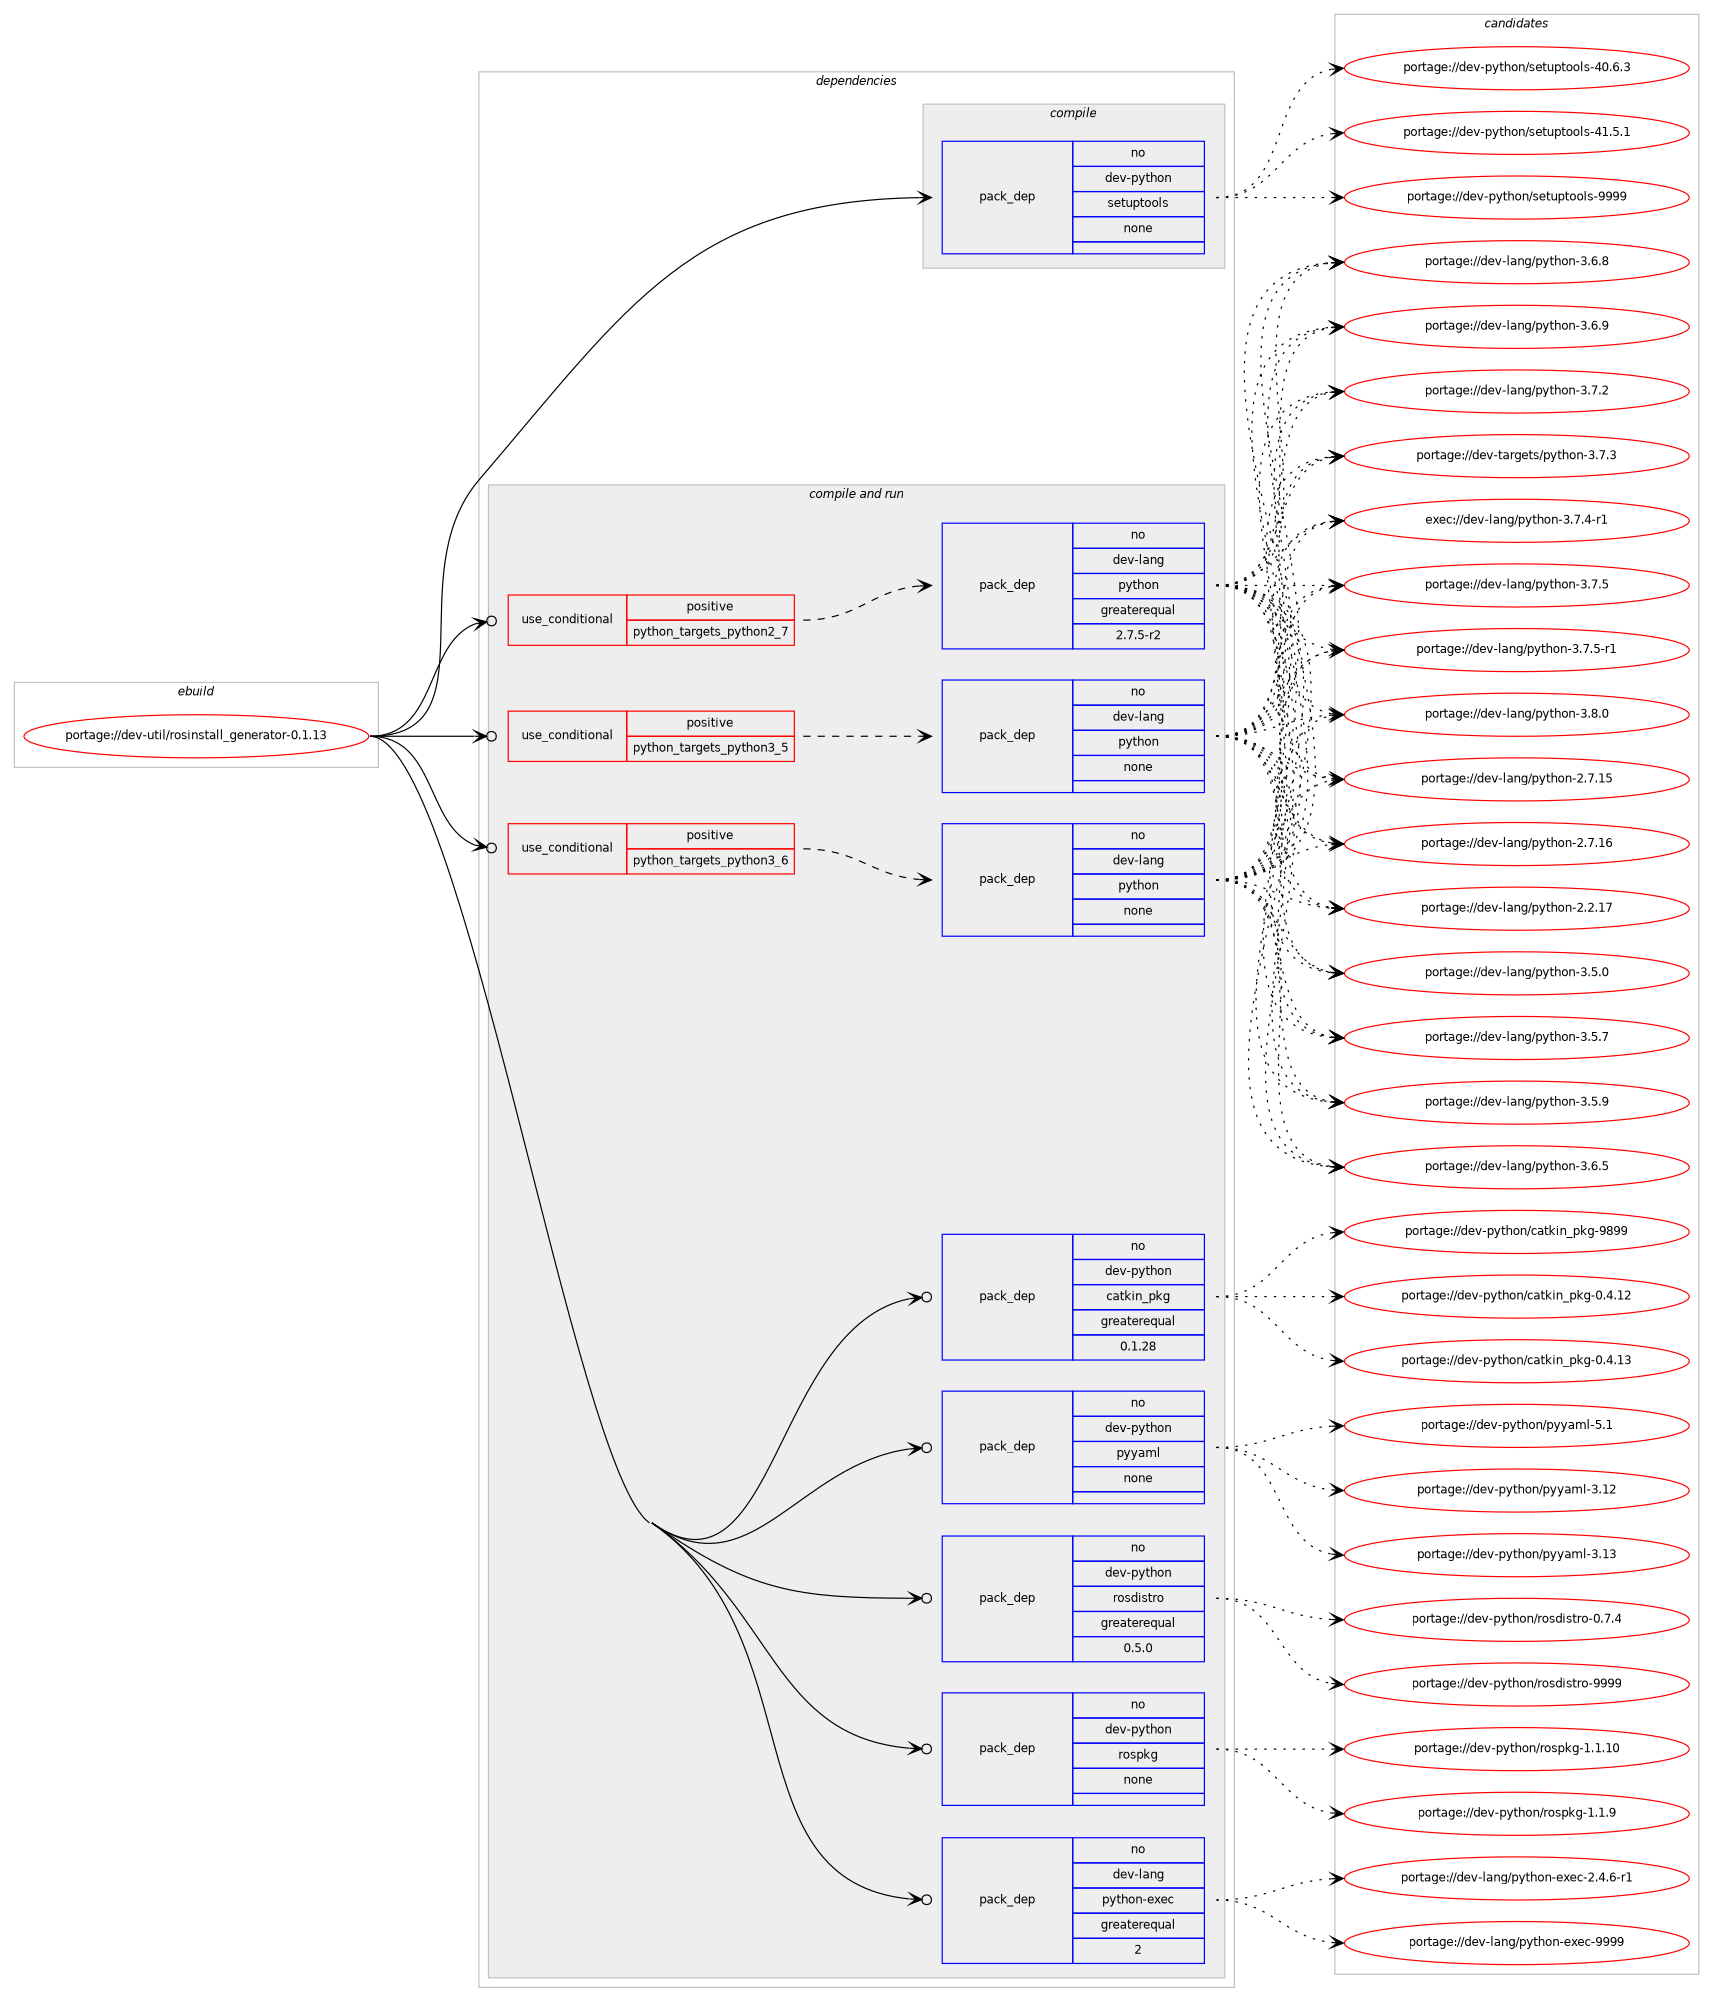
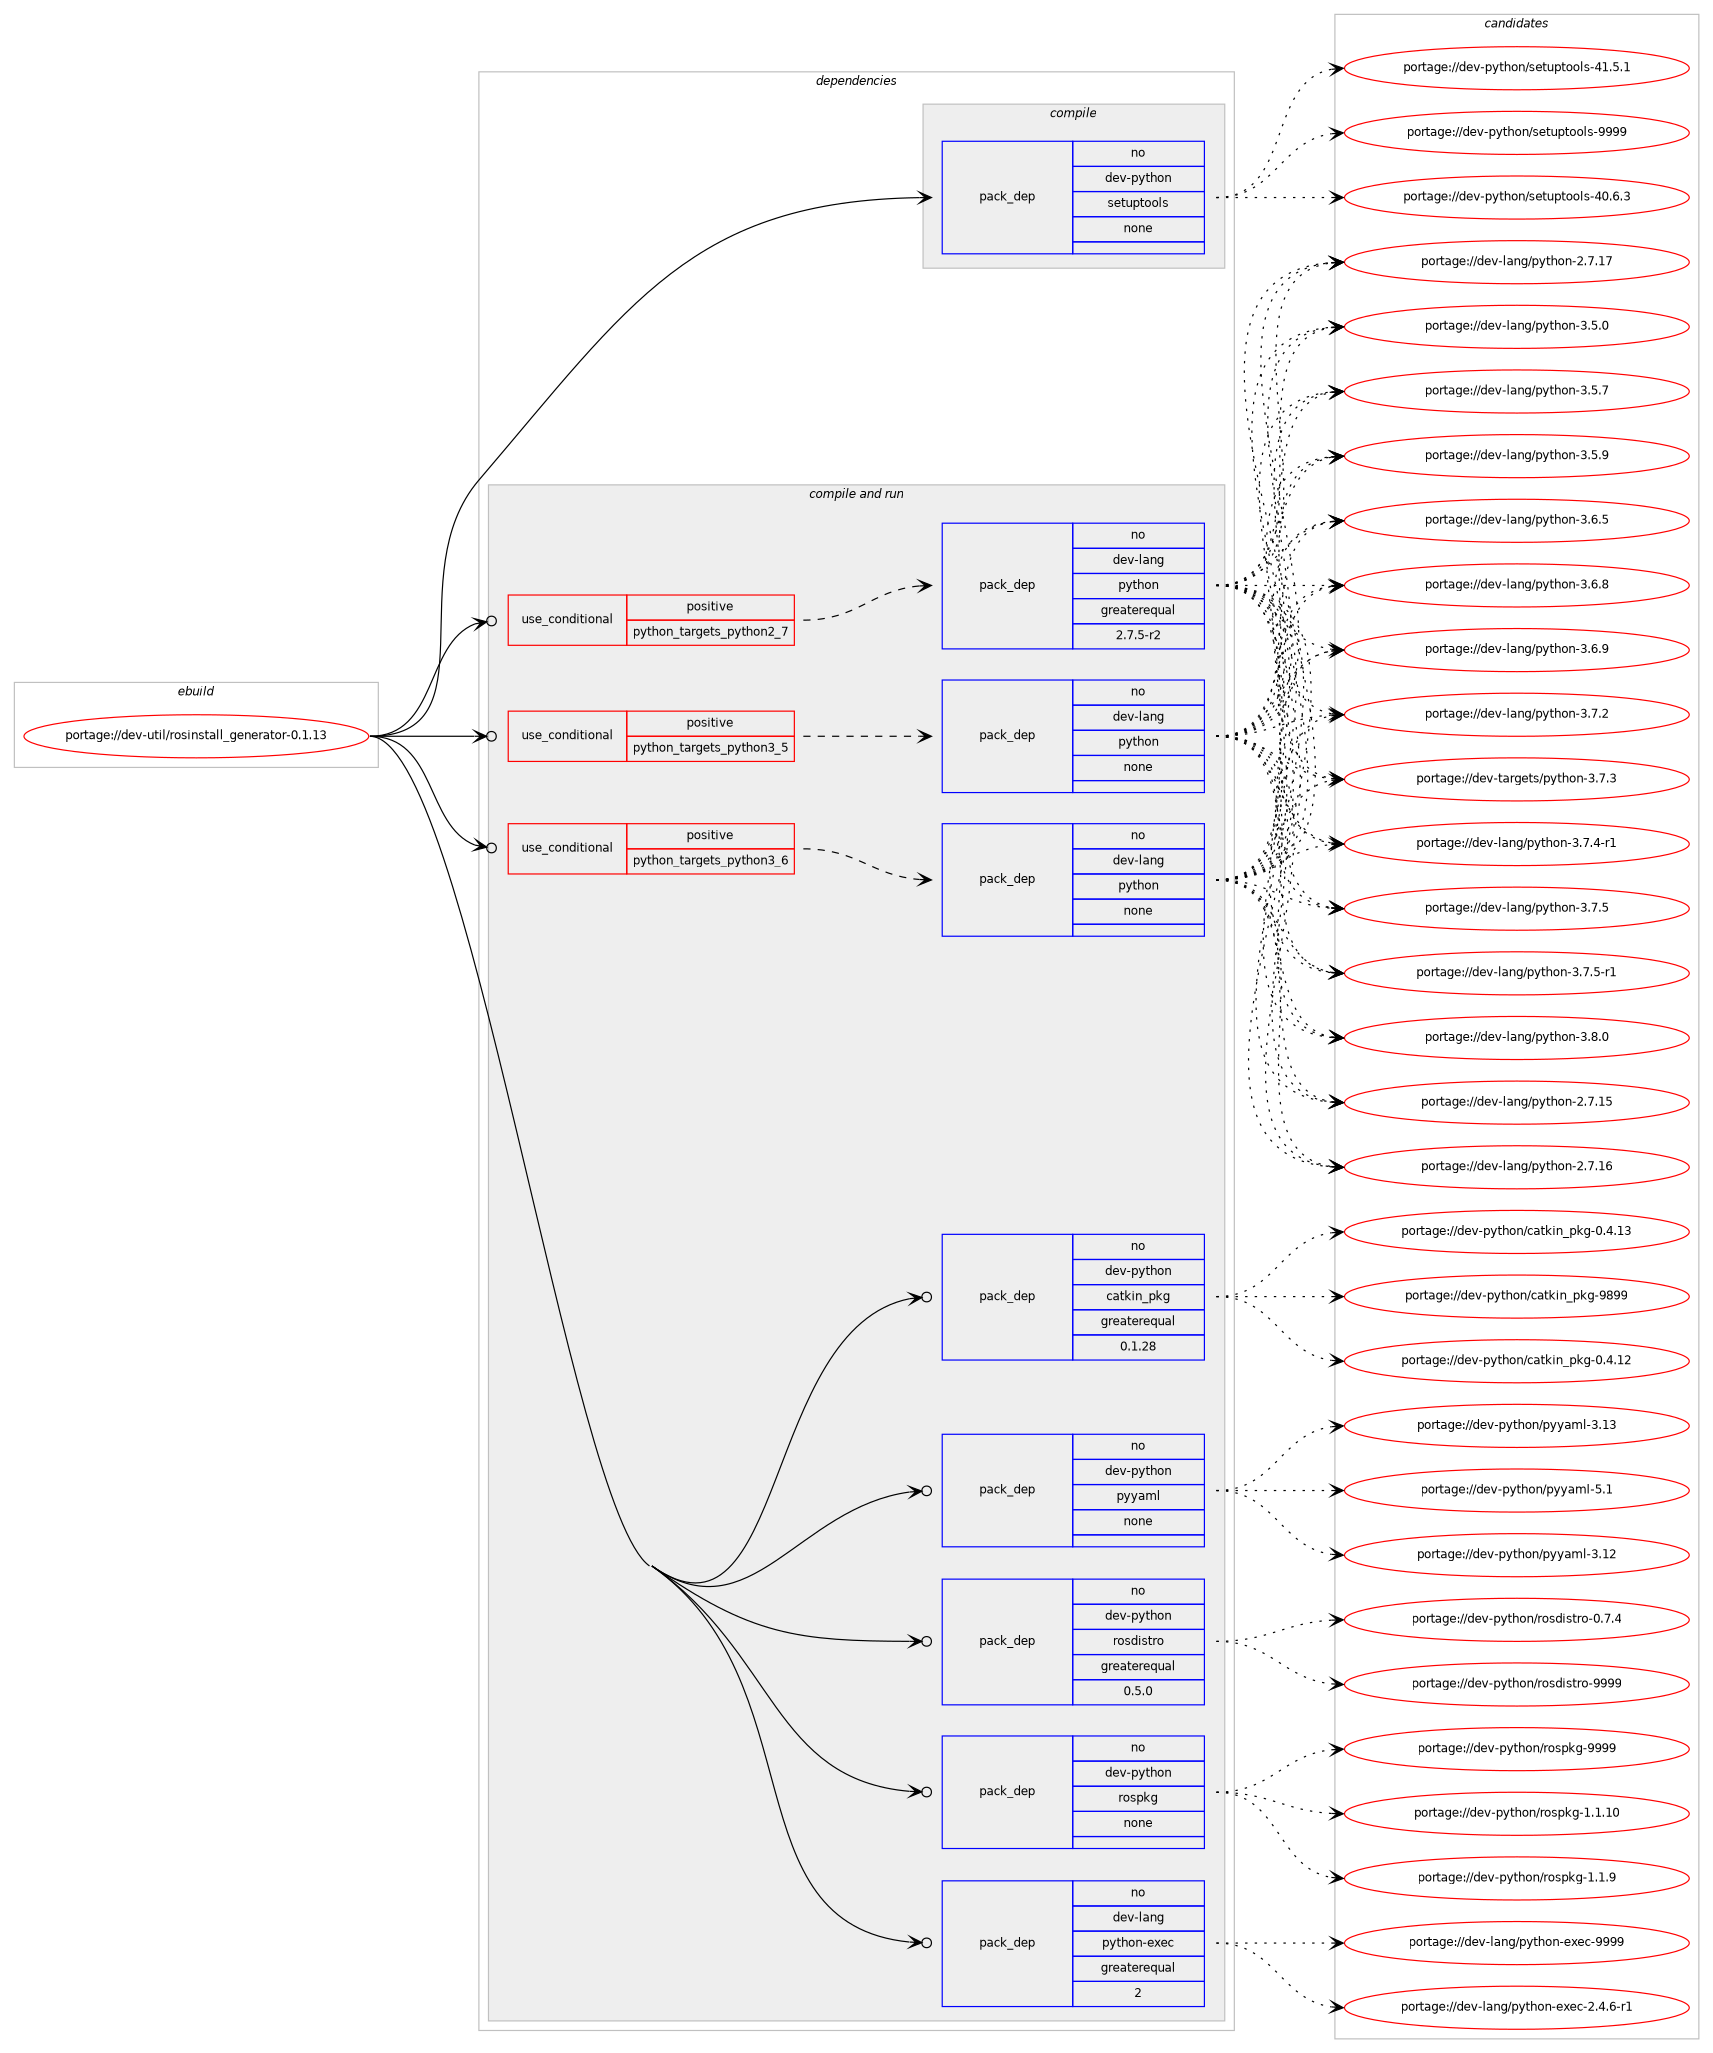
(1517, 521) -> (1517, 844)
(1517, 909) -> (1517, 262)
none -> (1517, 1749)
